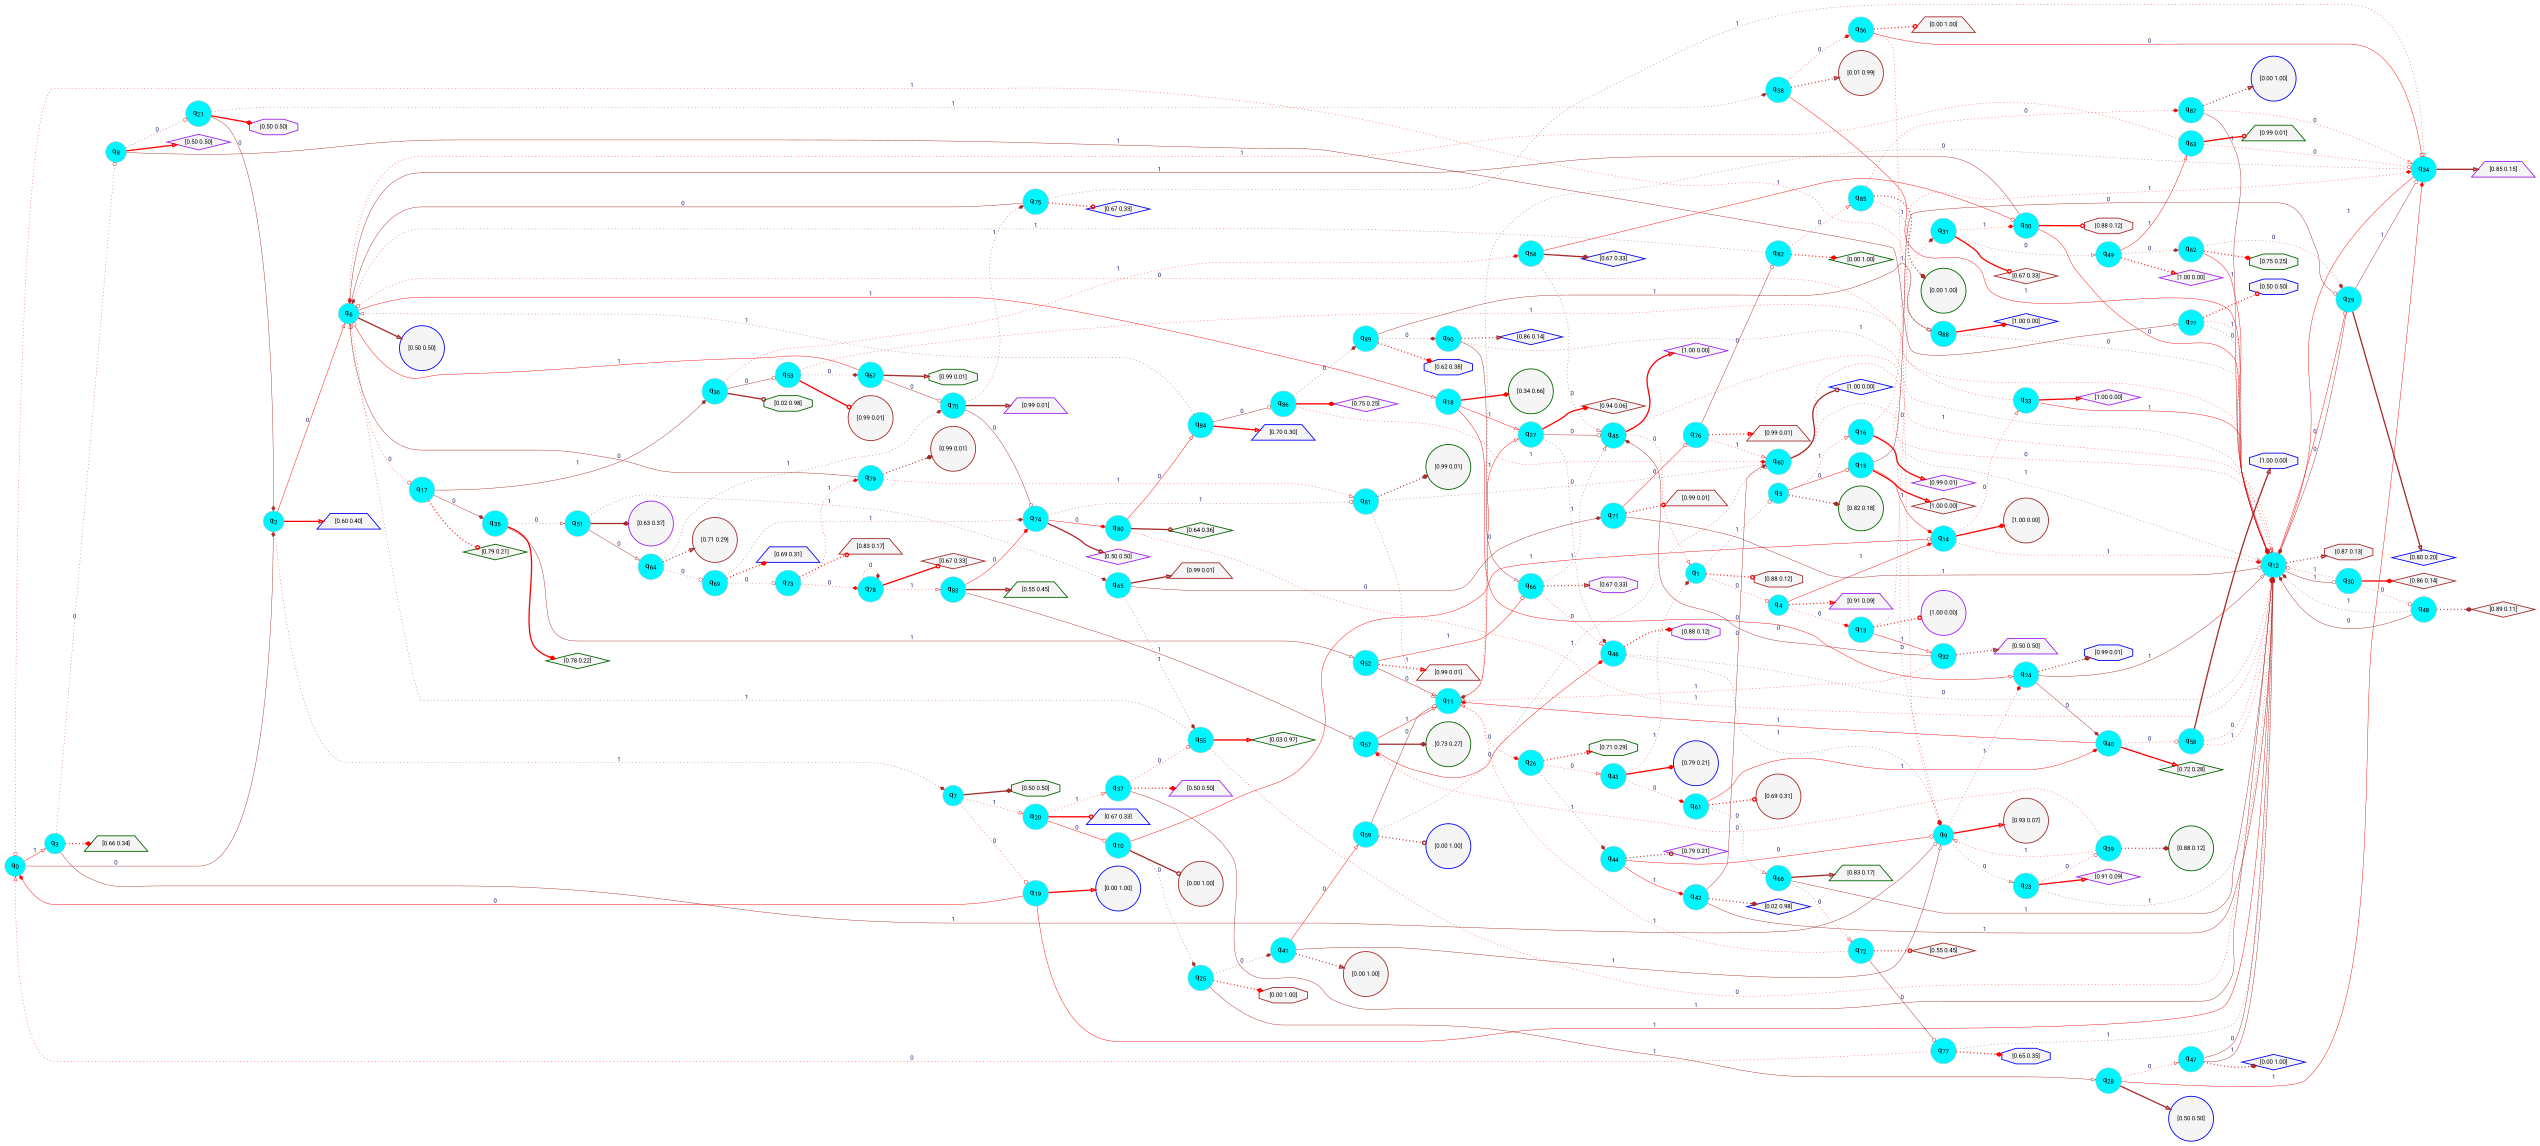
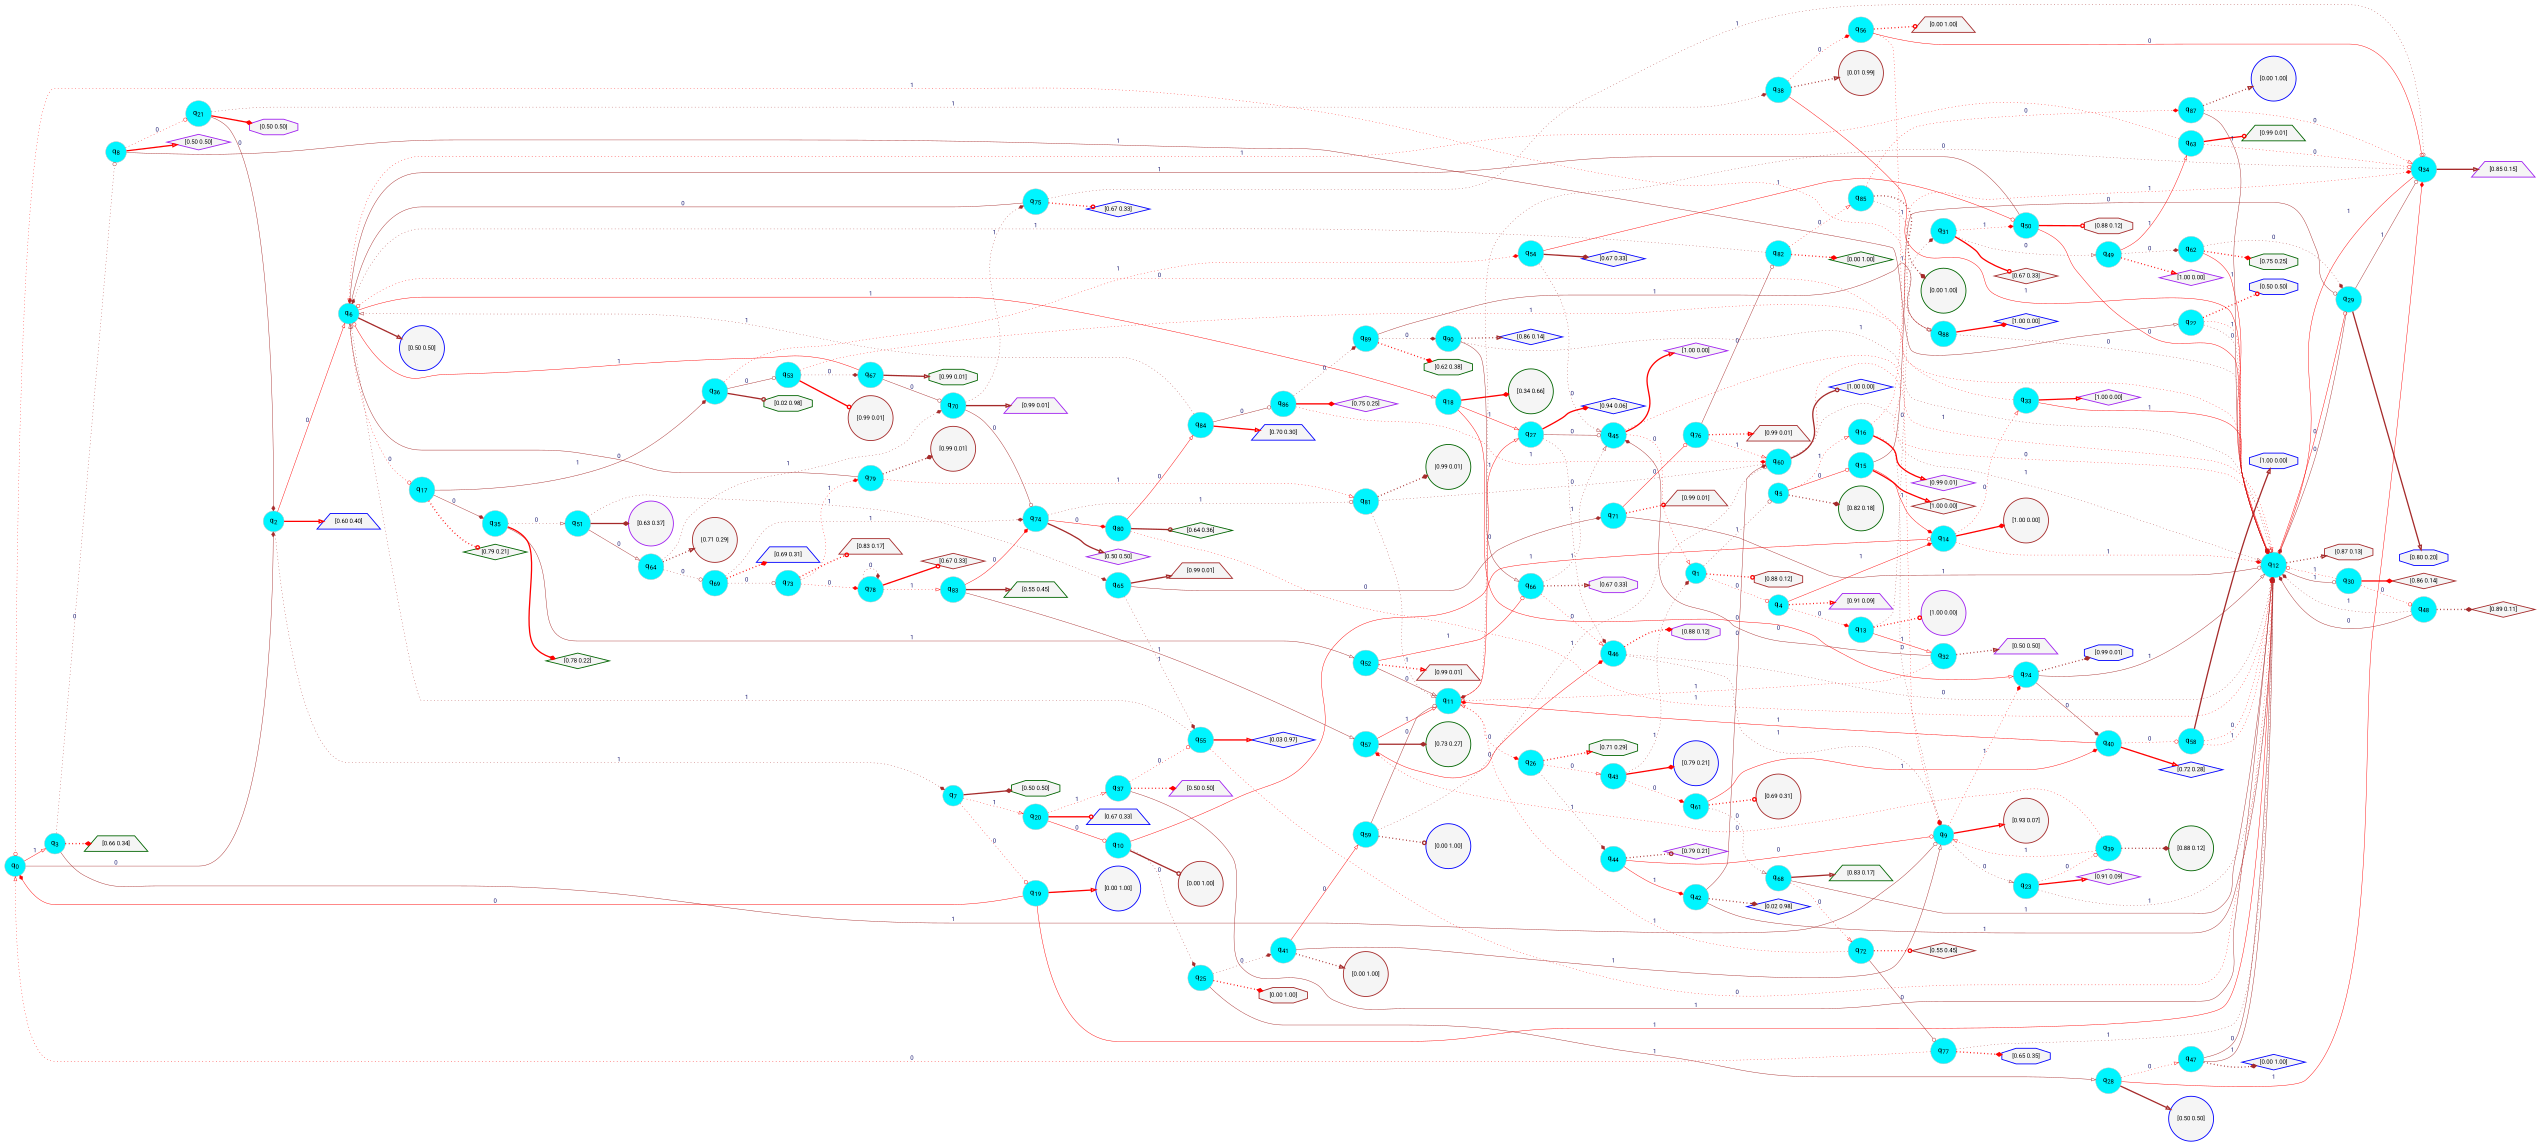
(1448, 367) -> (1448, 367)
(1613, 406) -> (1613, 406)
(2424, 558) -> (2424, 558)
(1283, 740) -> (1283, 740)
(2191, 770) -> (2191, 770)
